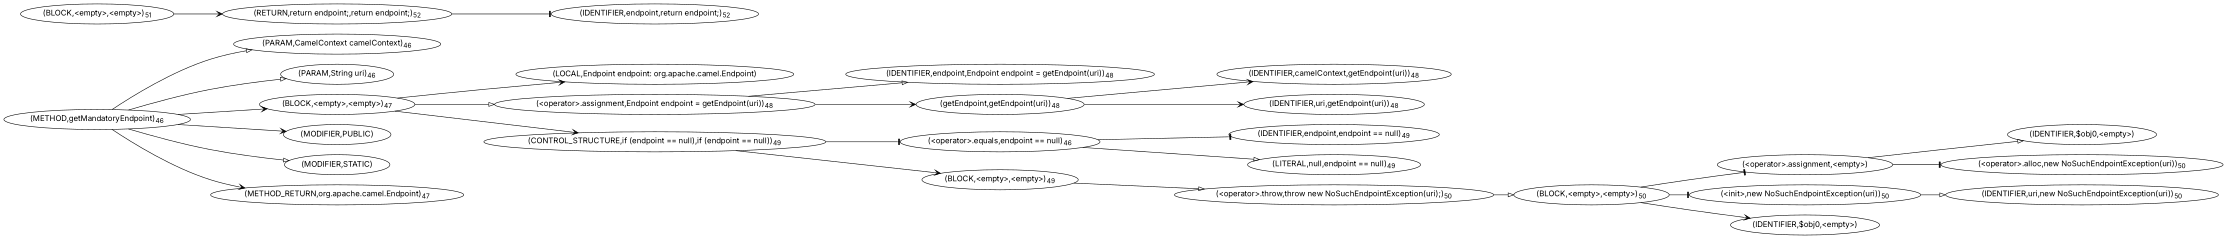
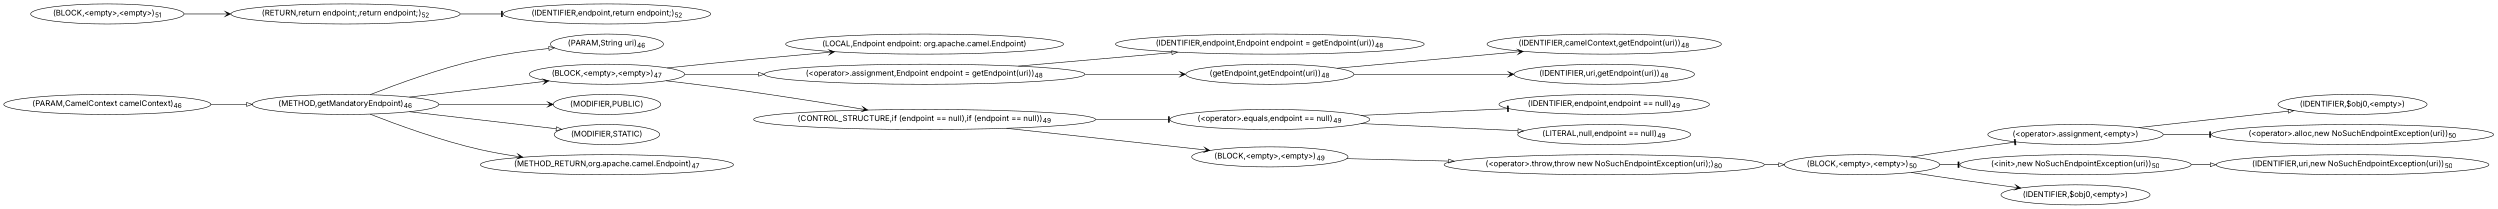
(176, 73) -> (229, 104)
(1068, 141) -> (1338, 119)
(1448, 194) -> (1718, 164)
